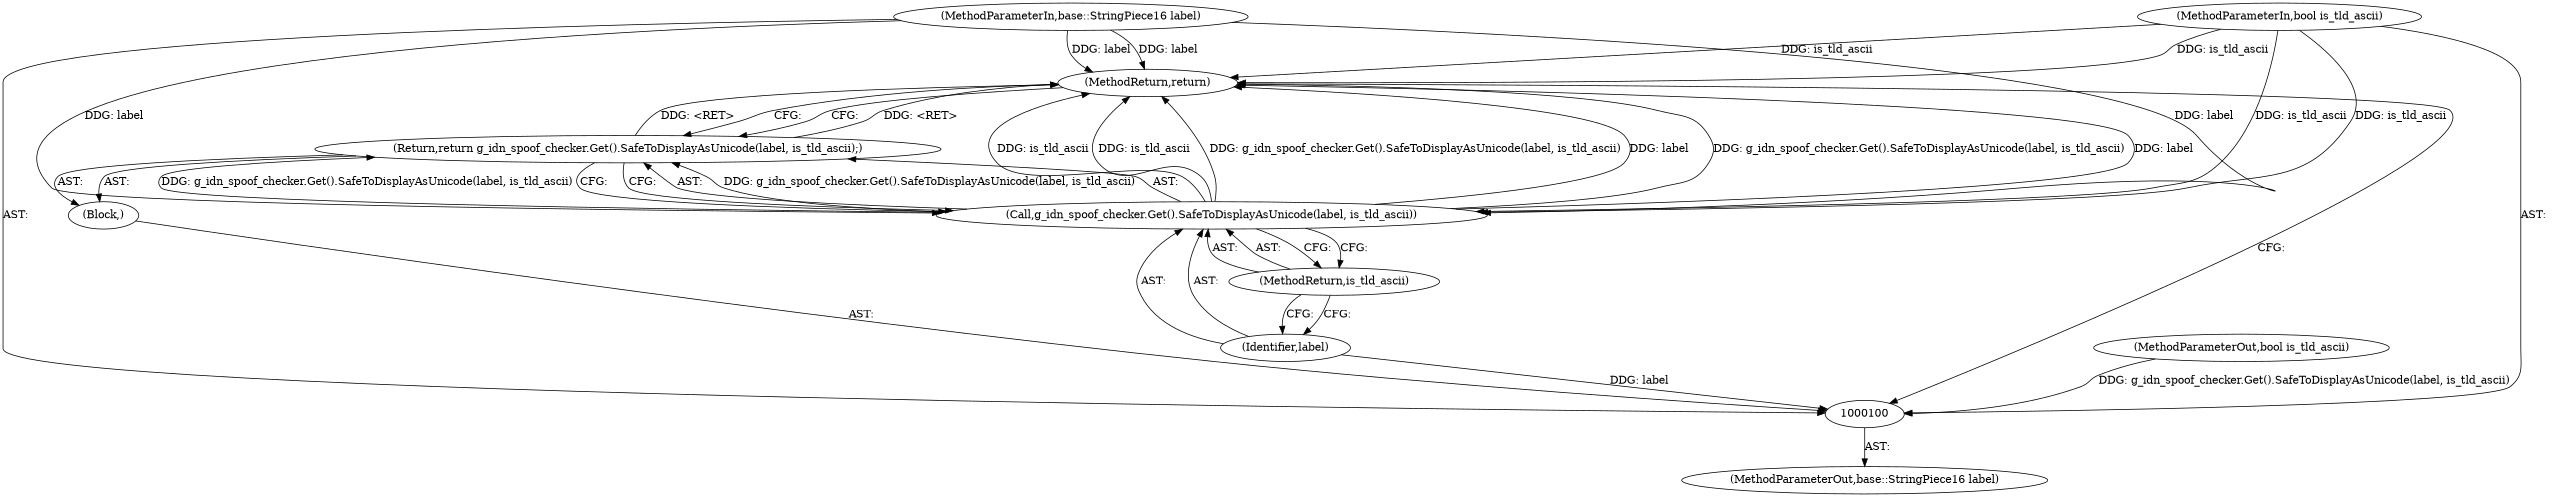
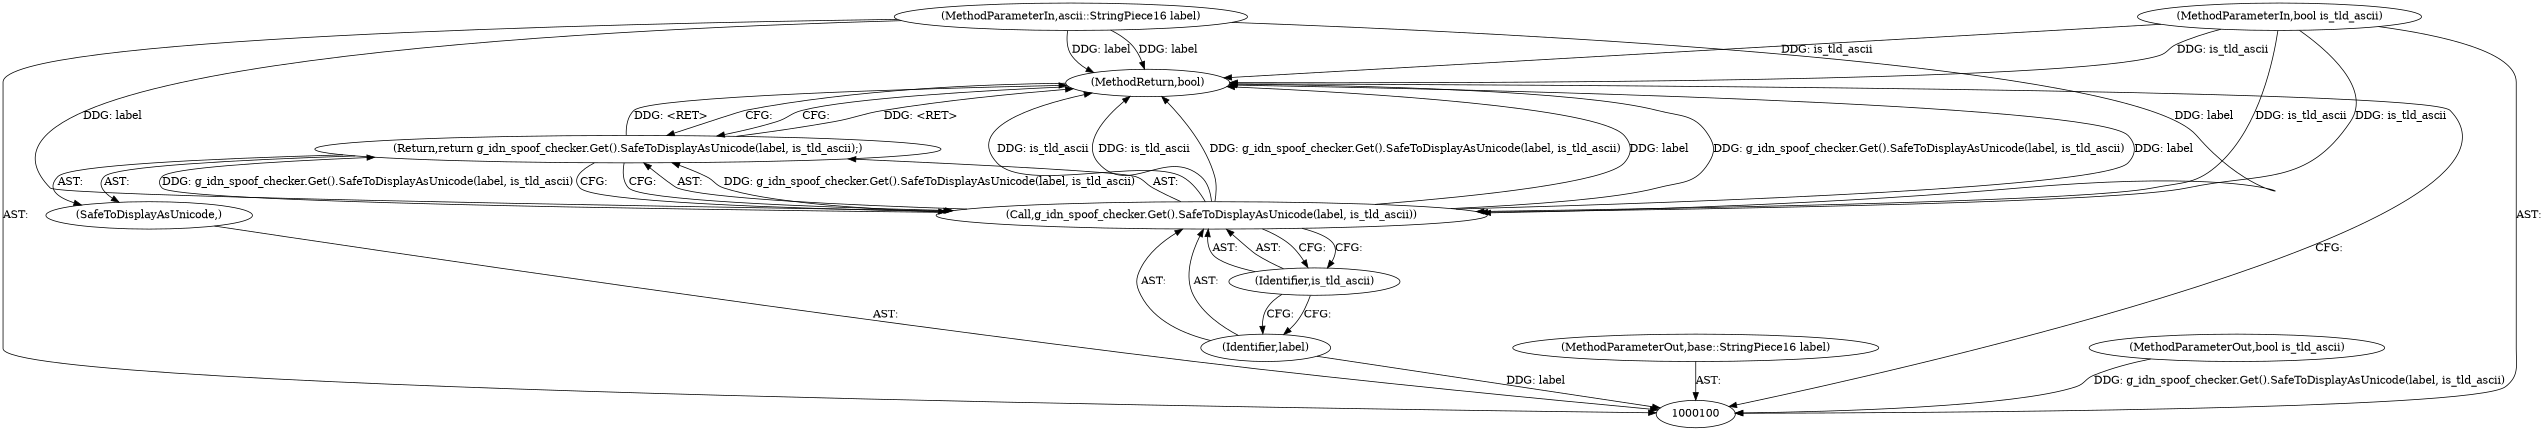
(1071, 17) -> (1071, 17)
(1148, 83) -> (1148, 83)
(104, 215) -> (149, 215)
(1334, 282) -> (1314, 282)
(1865, 443) -> (1696, 377)
